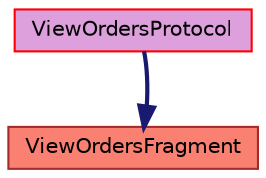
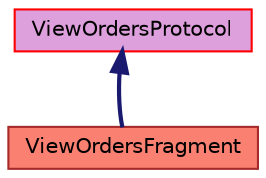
(147, 79) -> (119, 100)
